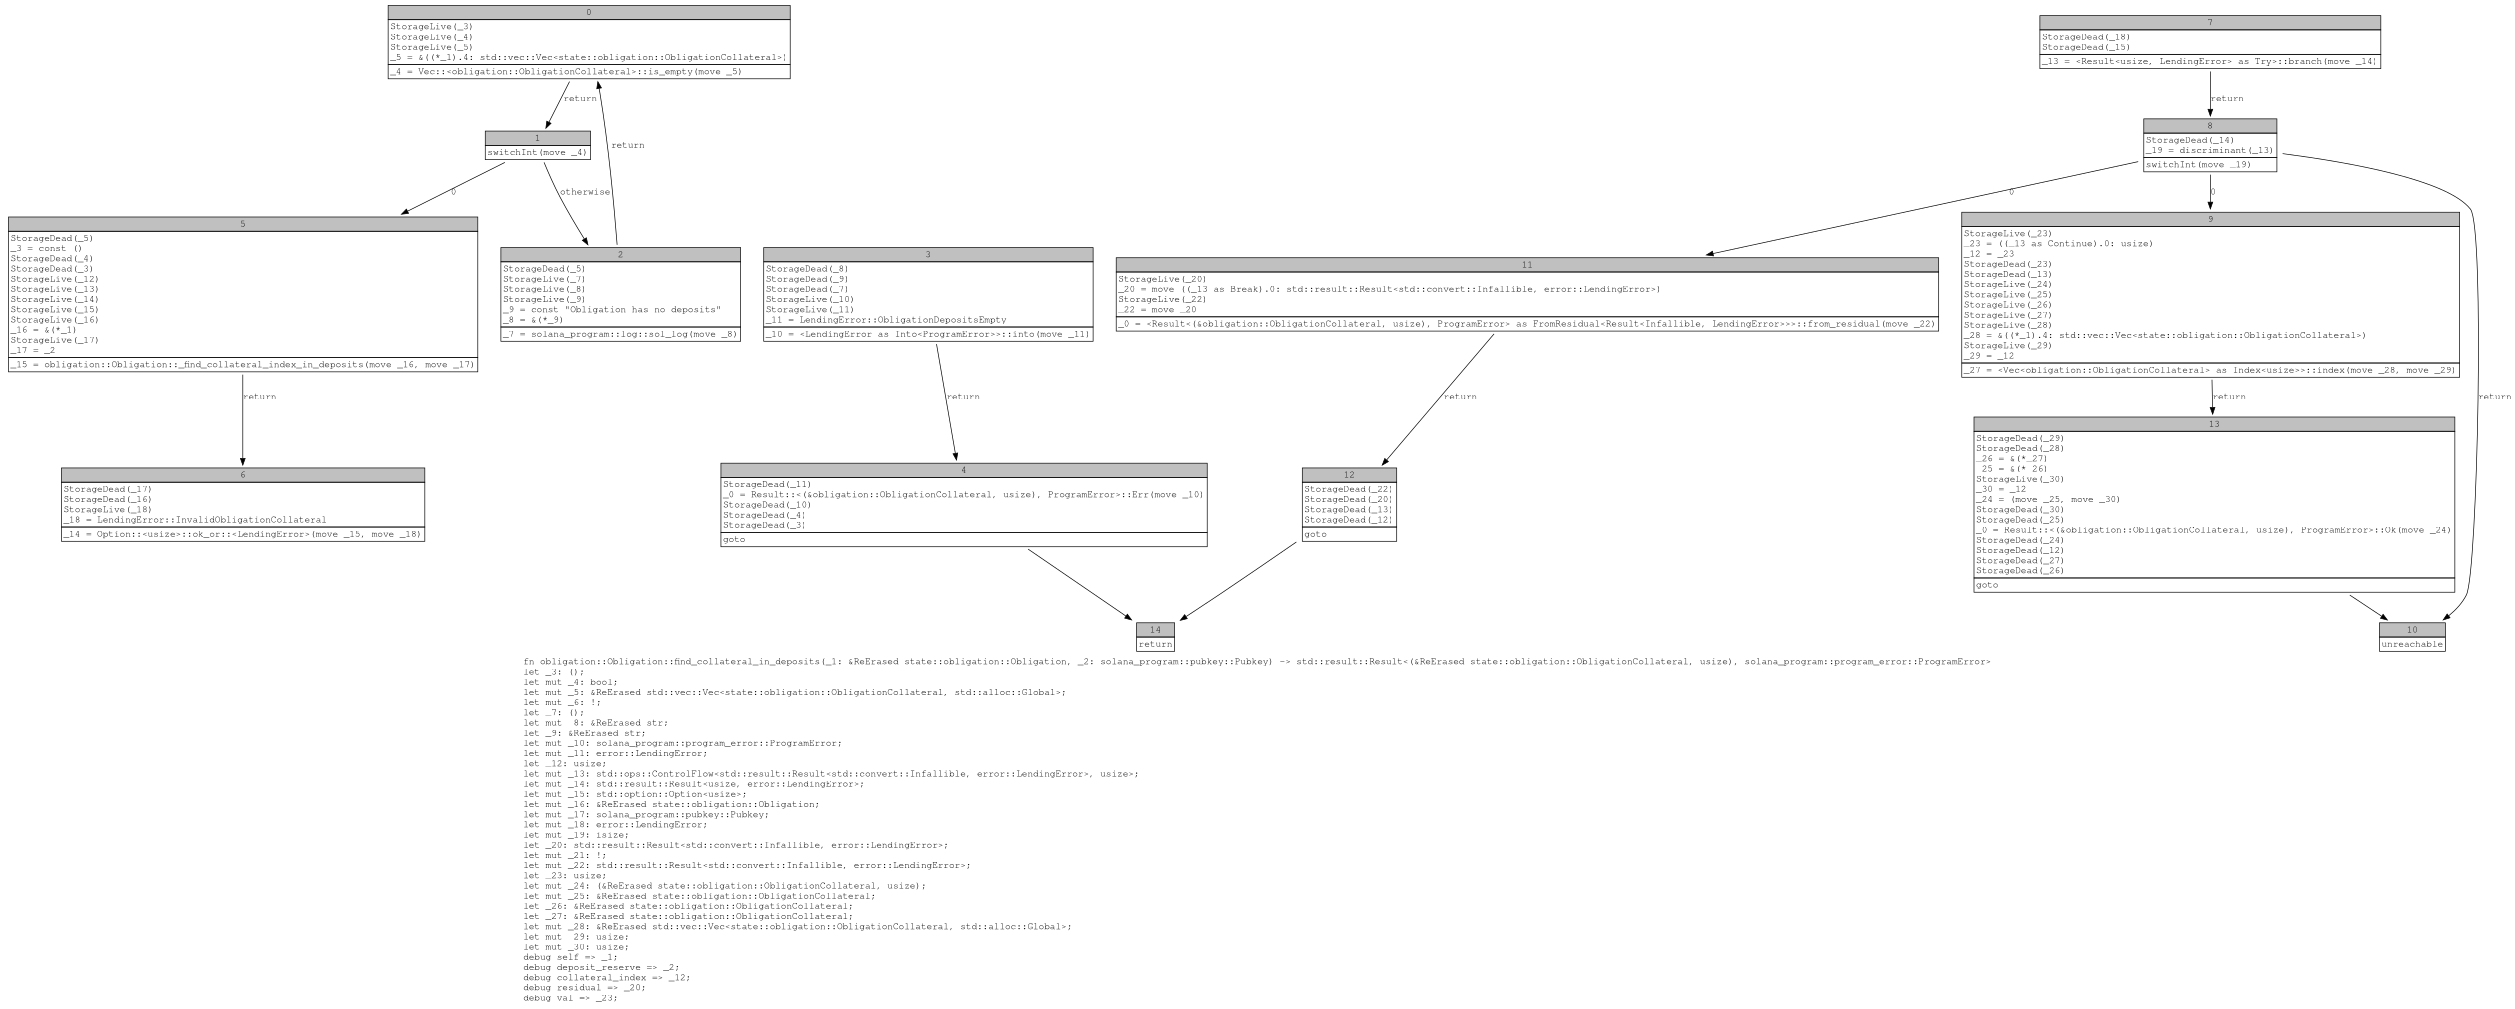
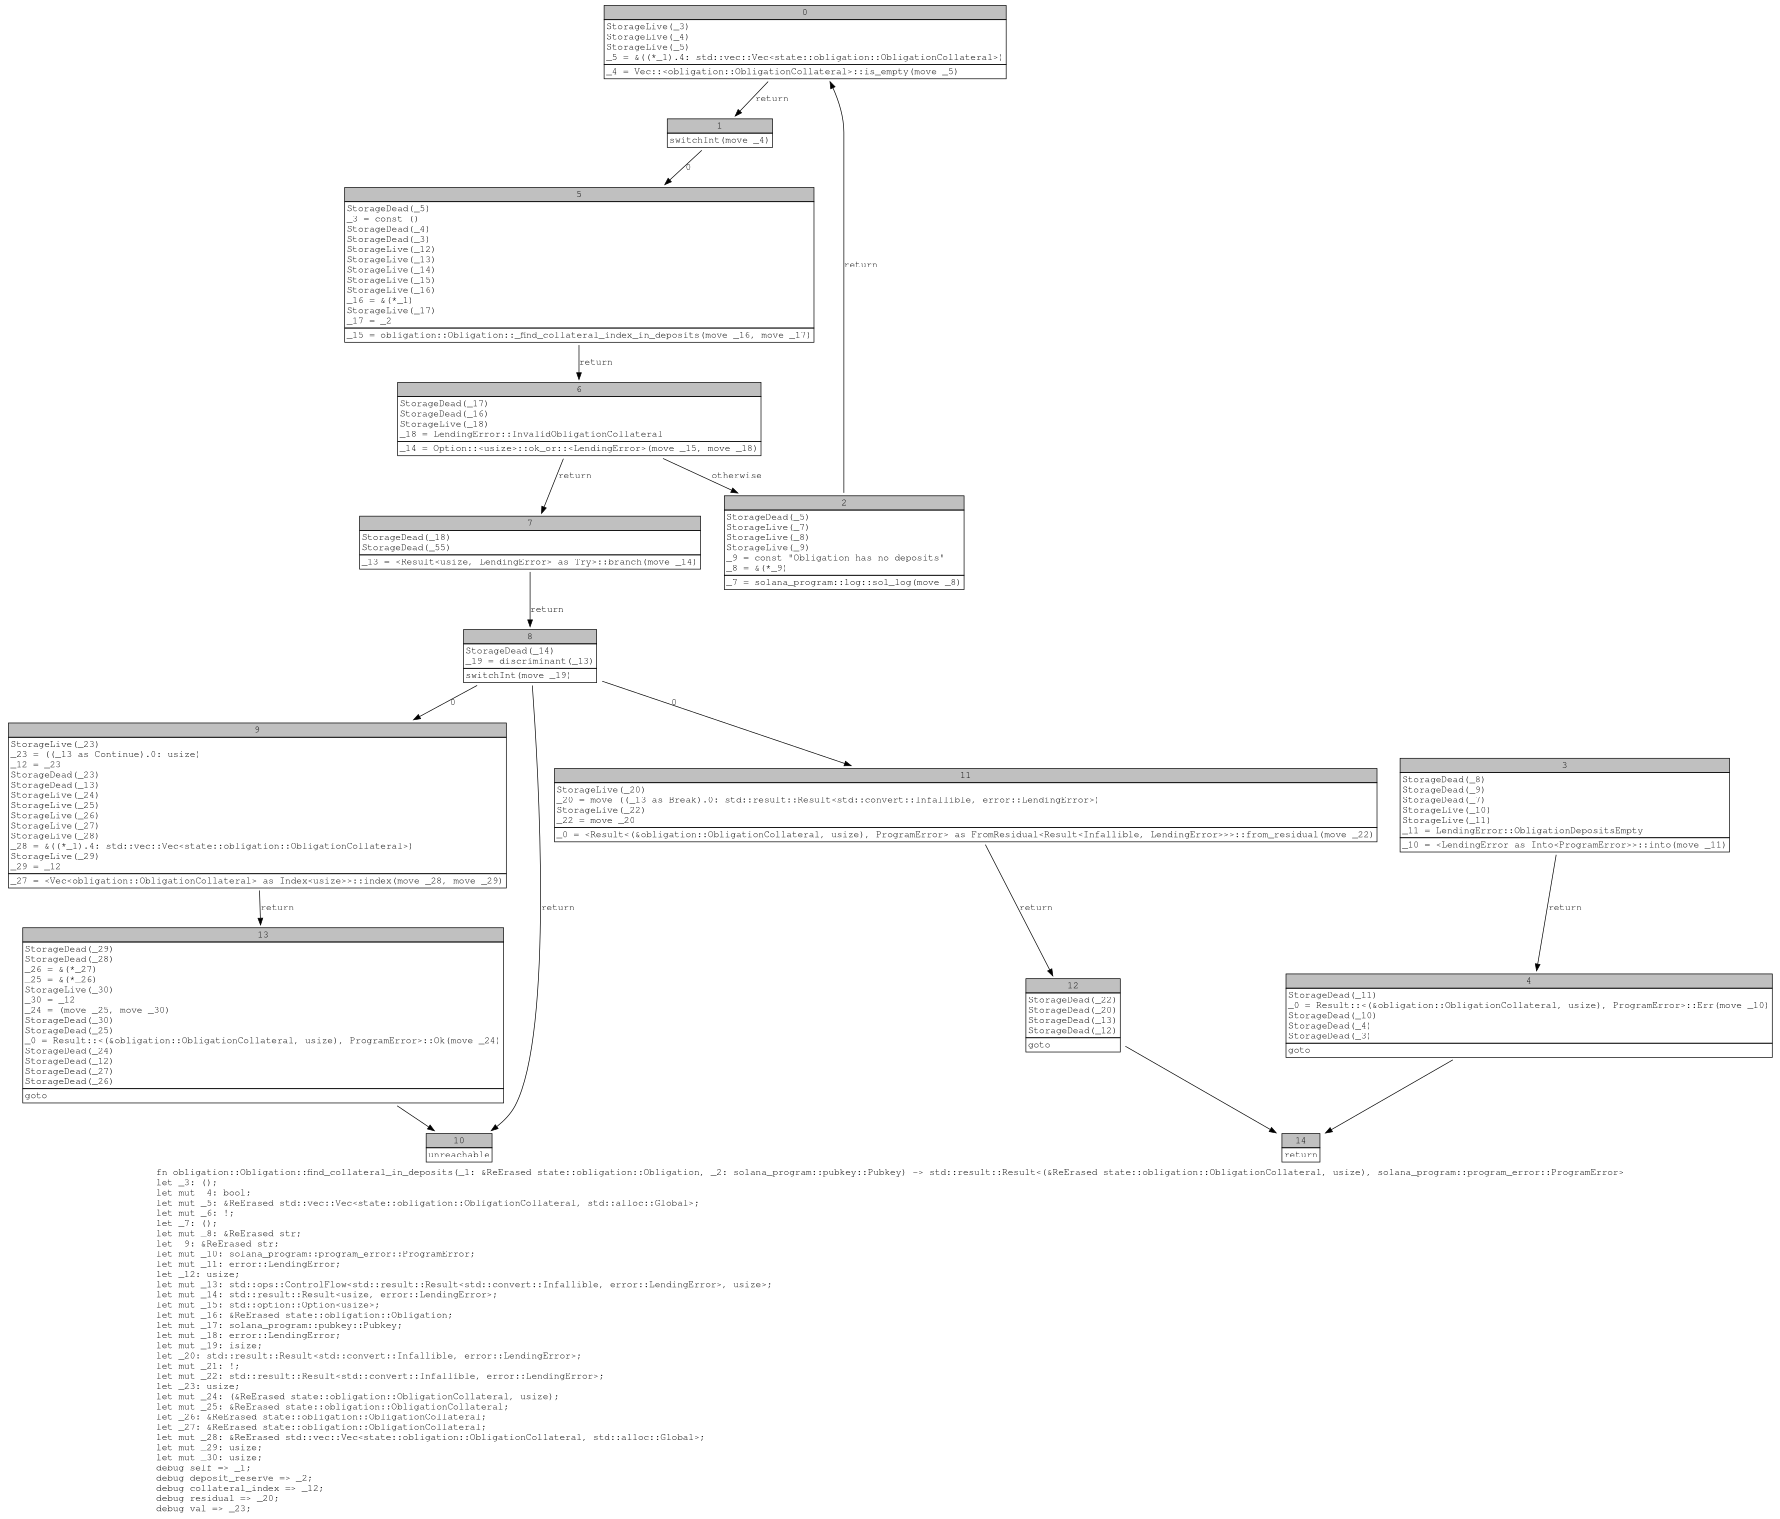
(2087, 47) -> (407, 547)
(562, 202) -> (697, 474)
none -> (554, 483)
